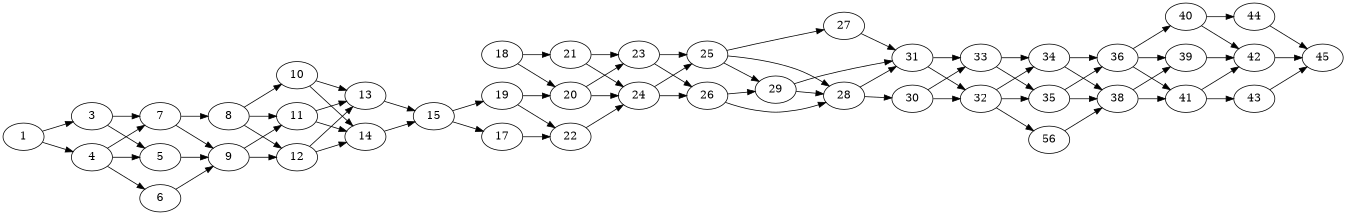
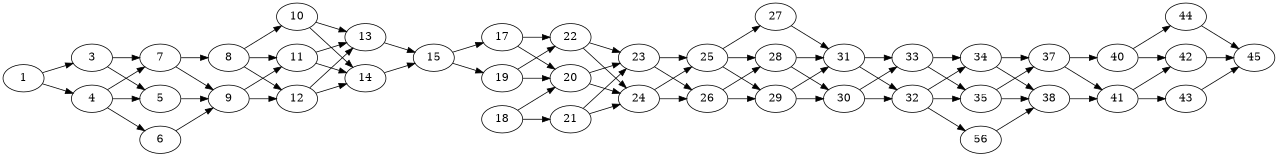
none -> (601, 46)
none -> (532, 55)
(1118, 58) -> (1049, 58)
(1186, 58) -> none
(806, 92) -> (806, 99)
